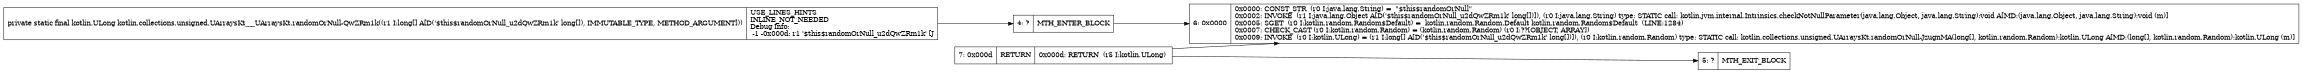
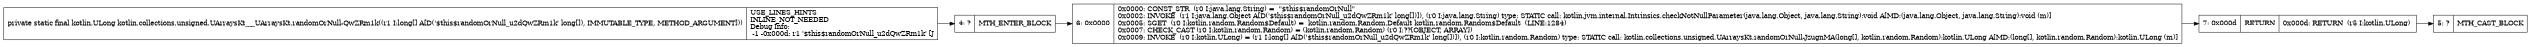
(1223, 46) -> (2188, 24)
(1754, 61) -> (2490, 23)
